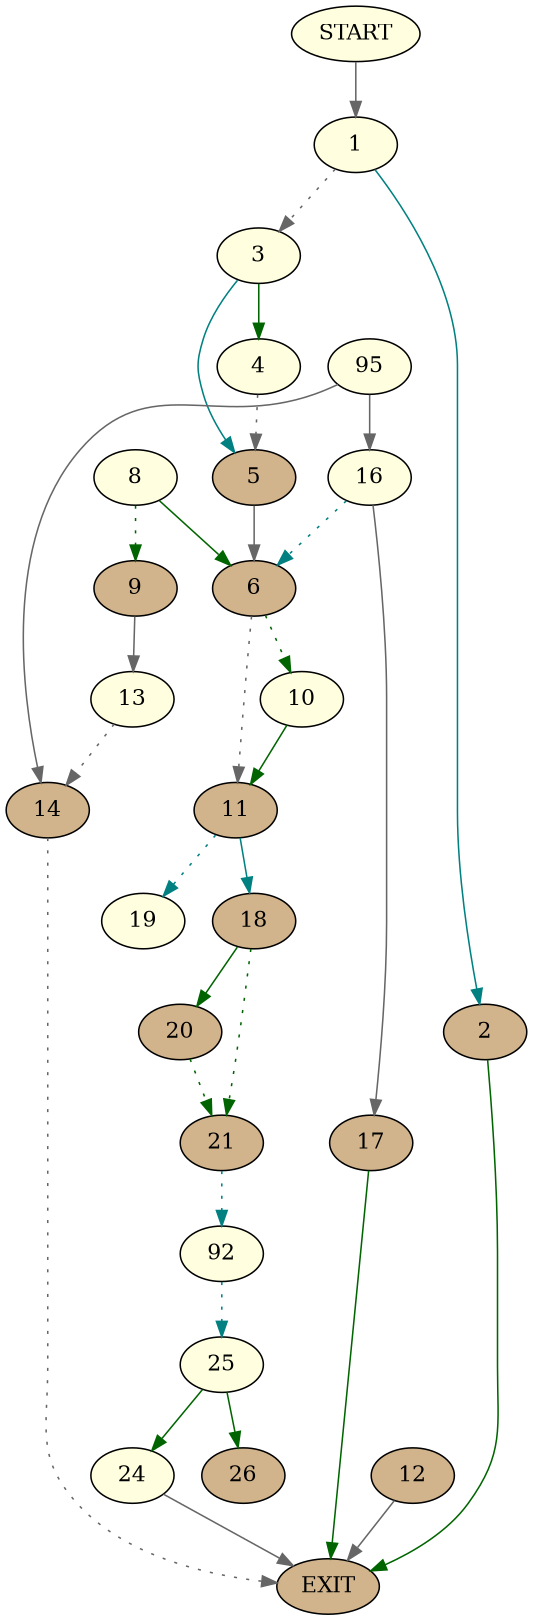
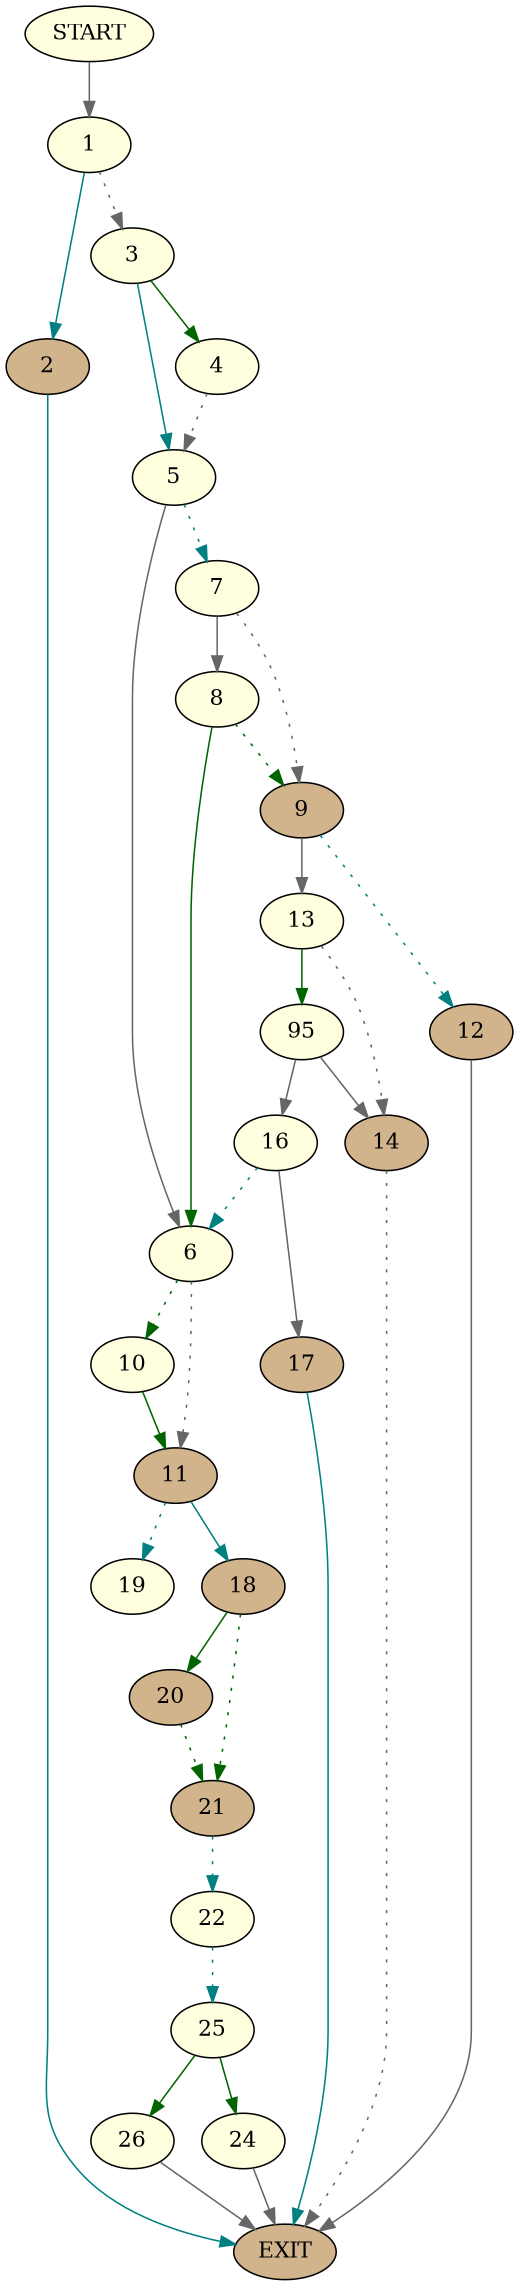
(254, 477) -> (174, 477)
none -> (217, 588)
(254, 588) -> (191, 1254)
none -> (382, 915)
none -> (302, 969)
(222, 1254) -> (213, 1919)
(498, 1337) -> (48, 1367)
(350, 1357) -> (328, 1802)
(243, 1476) -> (132, 2141)
none -> (201, 2191)
